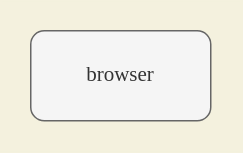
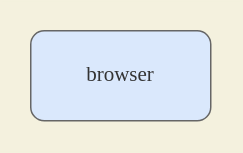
(121, 76) -> (121, 76)
